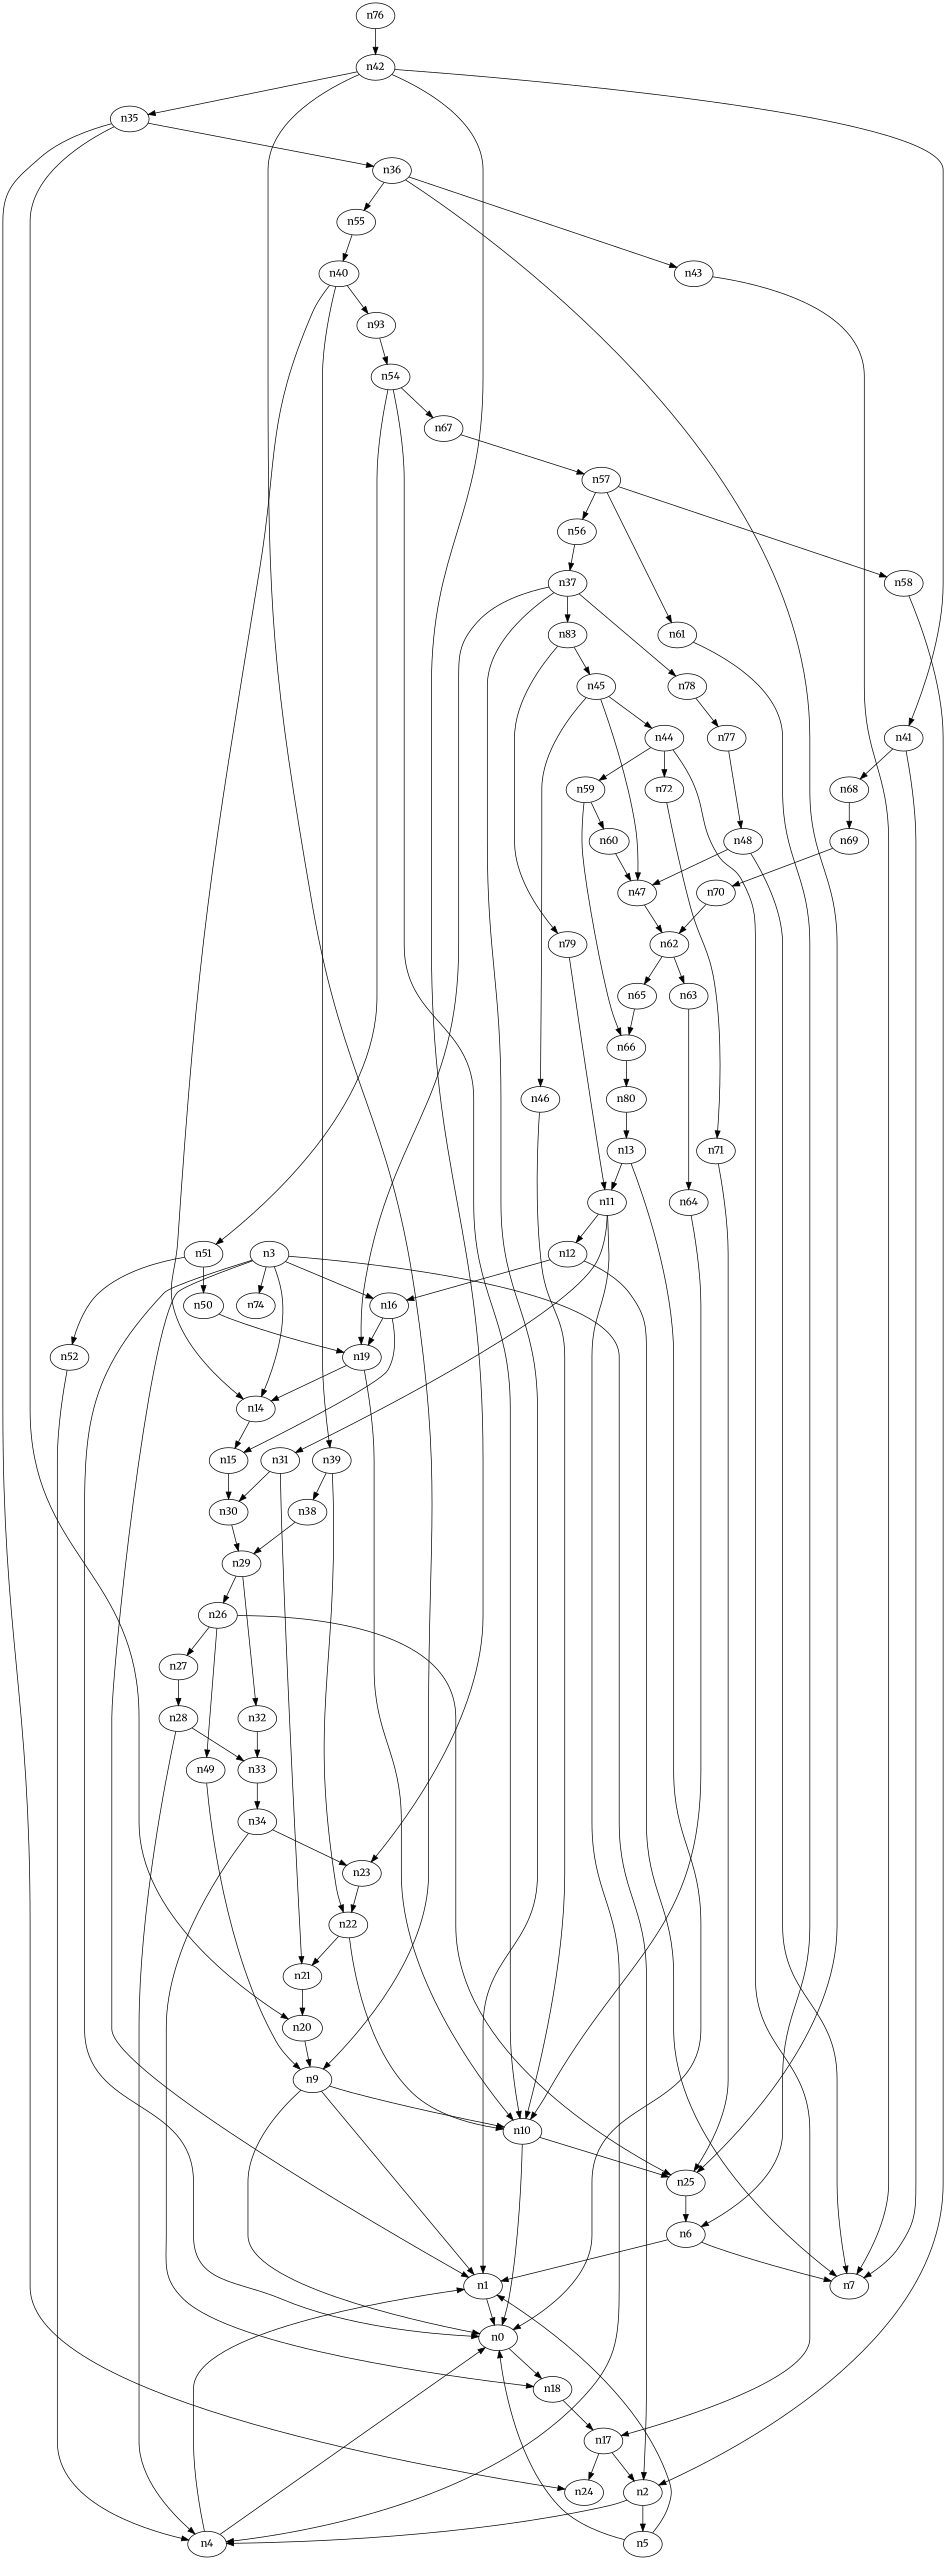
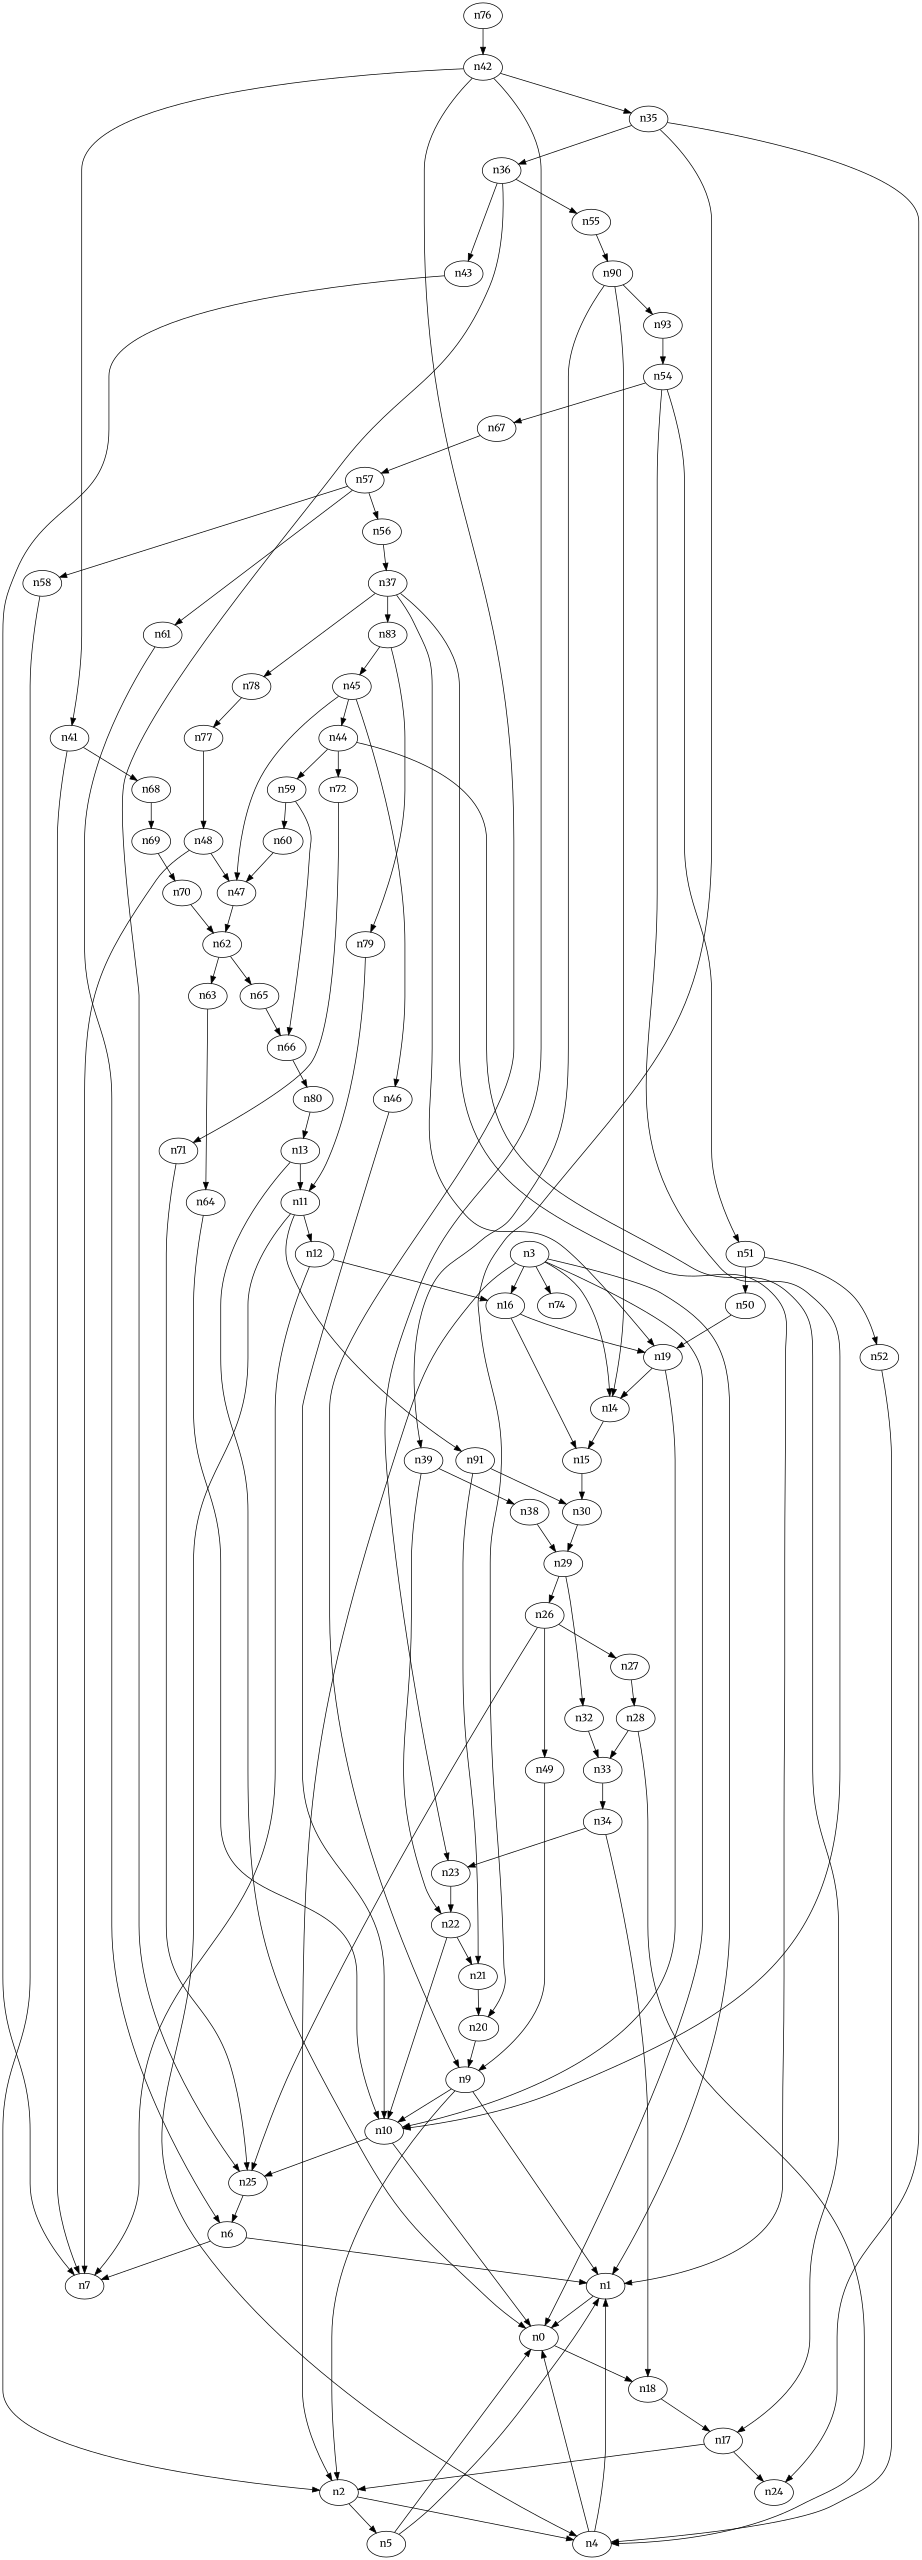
(339, 274) -> (613, 274)
(280, 1461) -> (475, 1461)
(276, 2270) -> (345, 2266)
